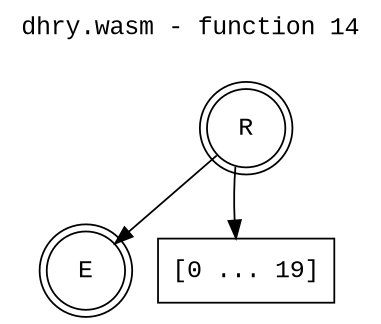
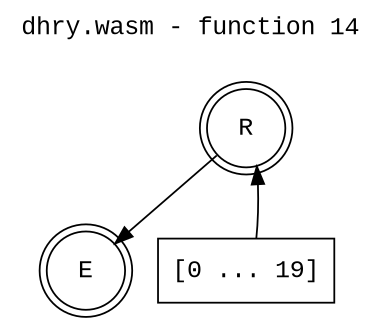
(234, 193) -> (258, 212)
